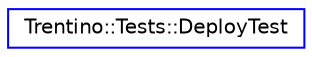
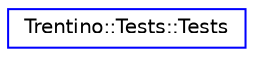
(156, 28) -> (127, 28)
